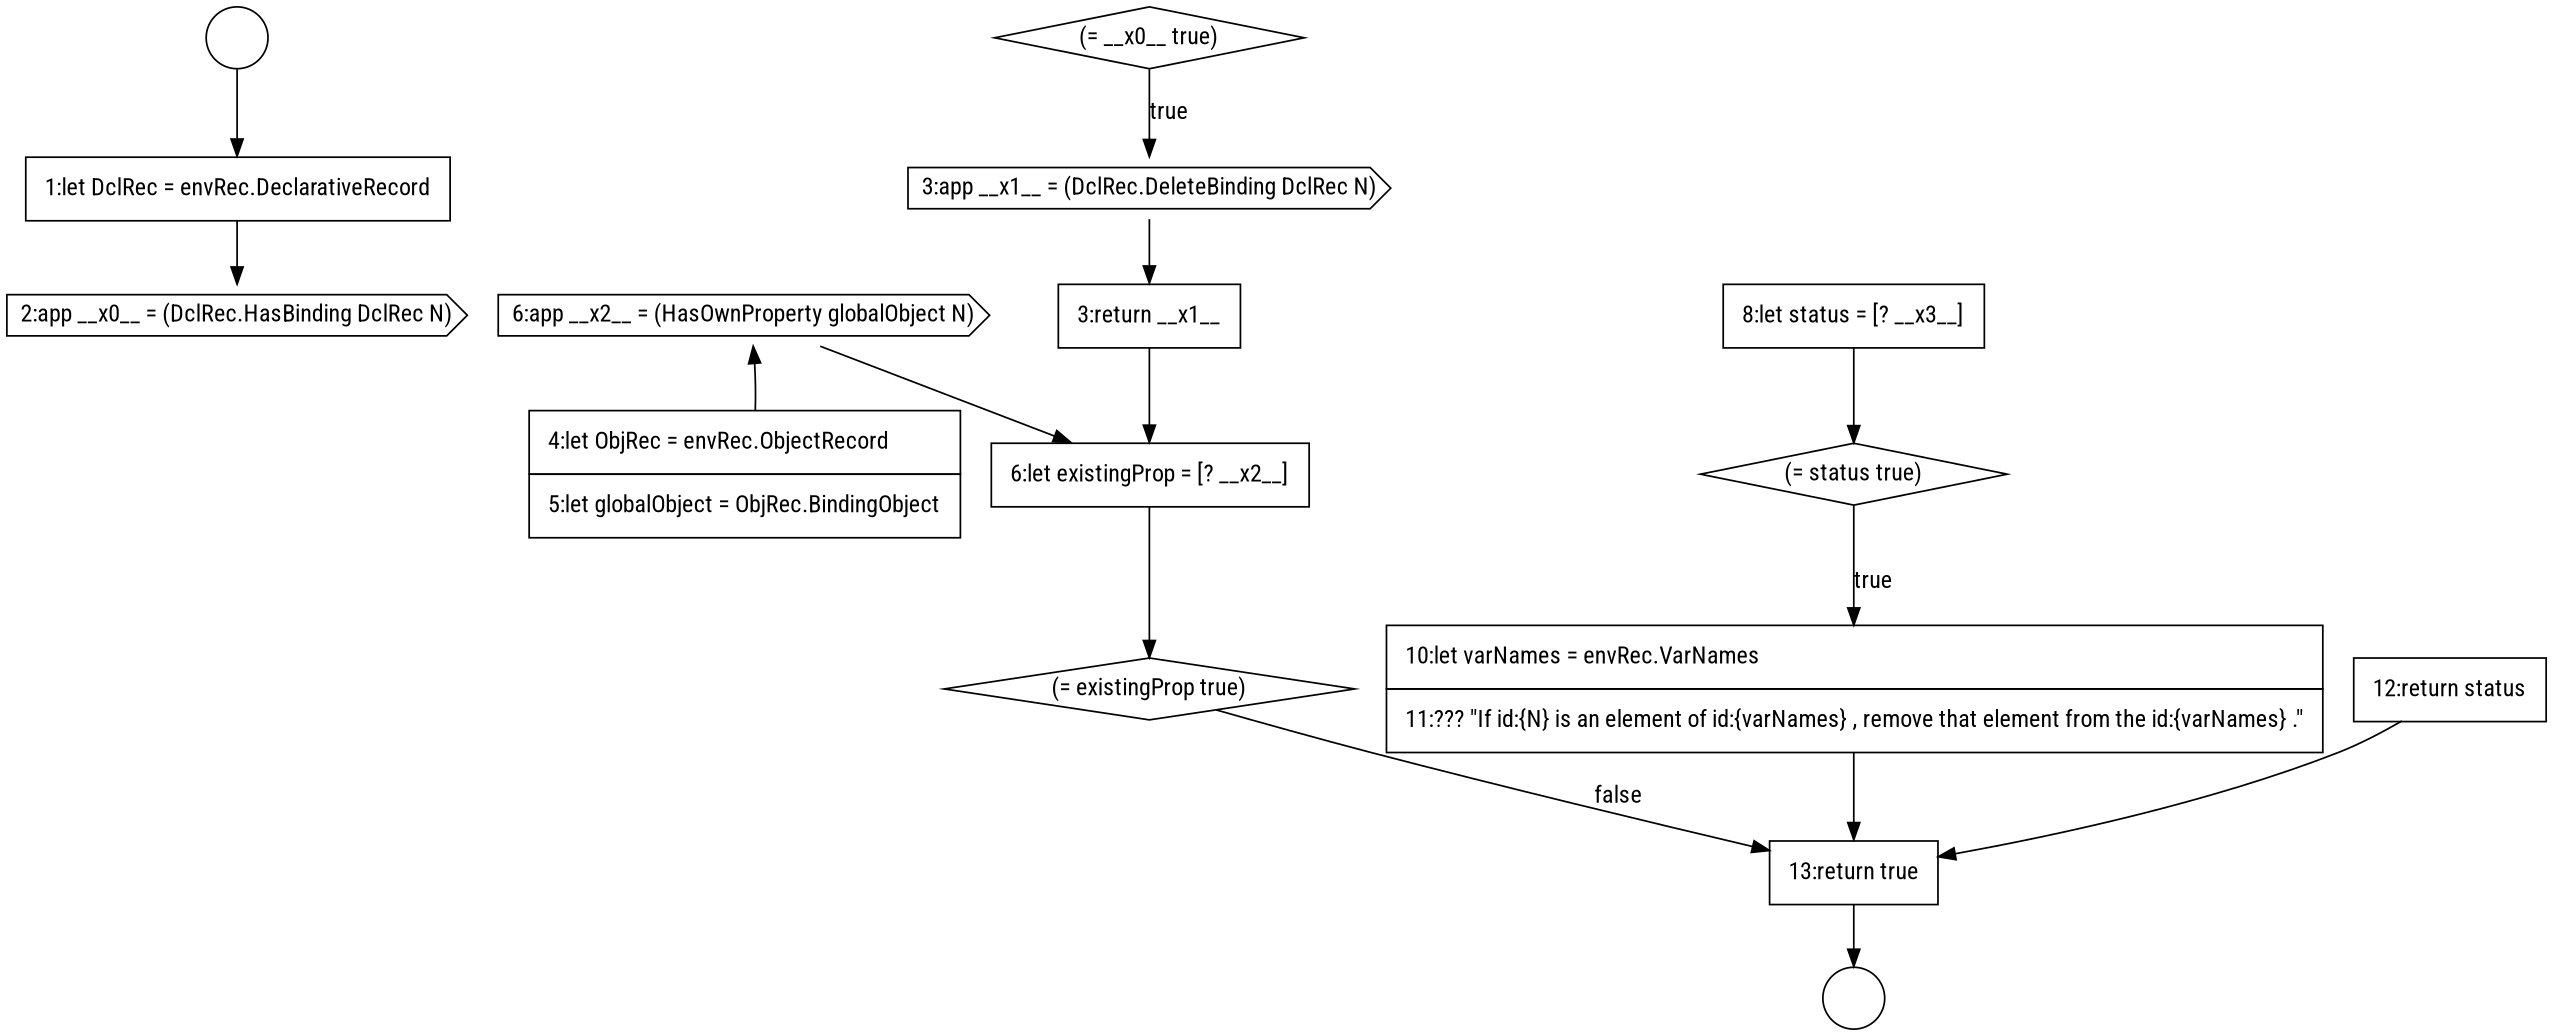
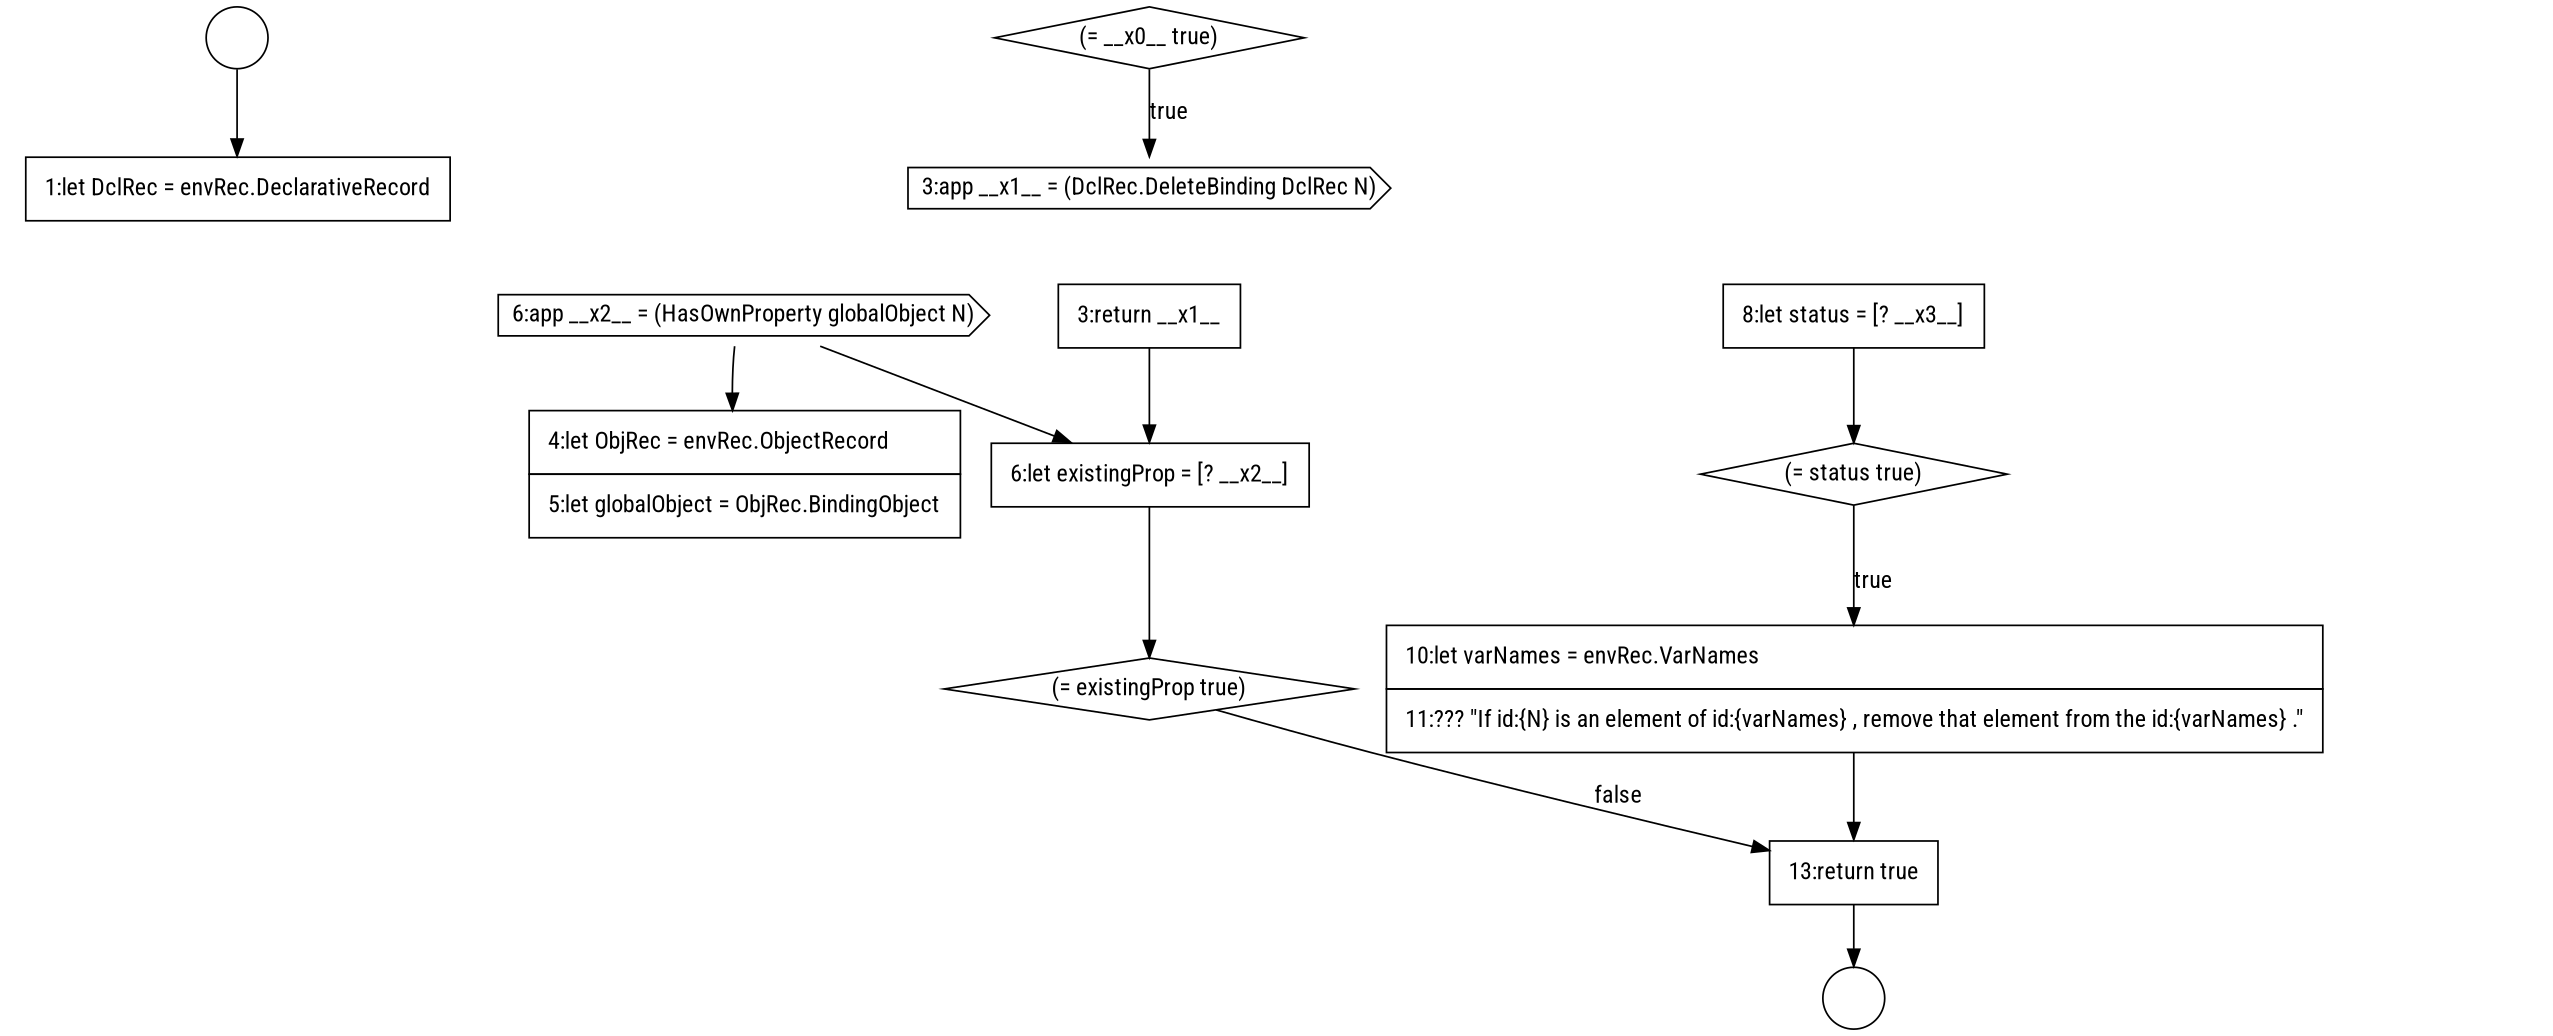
(1149, 242) -> none
(237, 315) -> none
(755, 387) -> (733, 370)
(2450, 689) -> none
